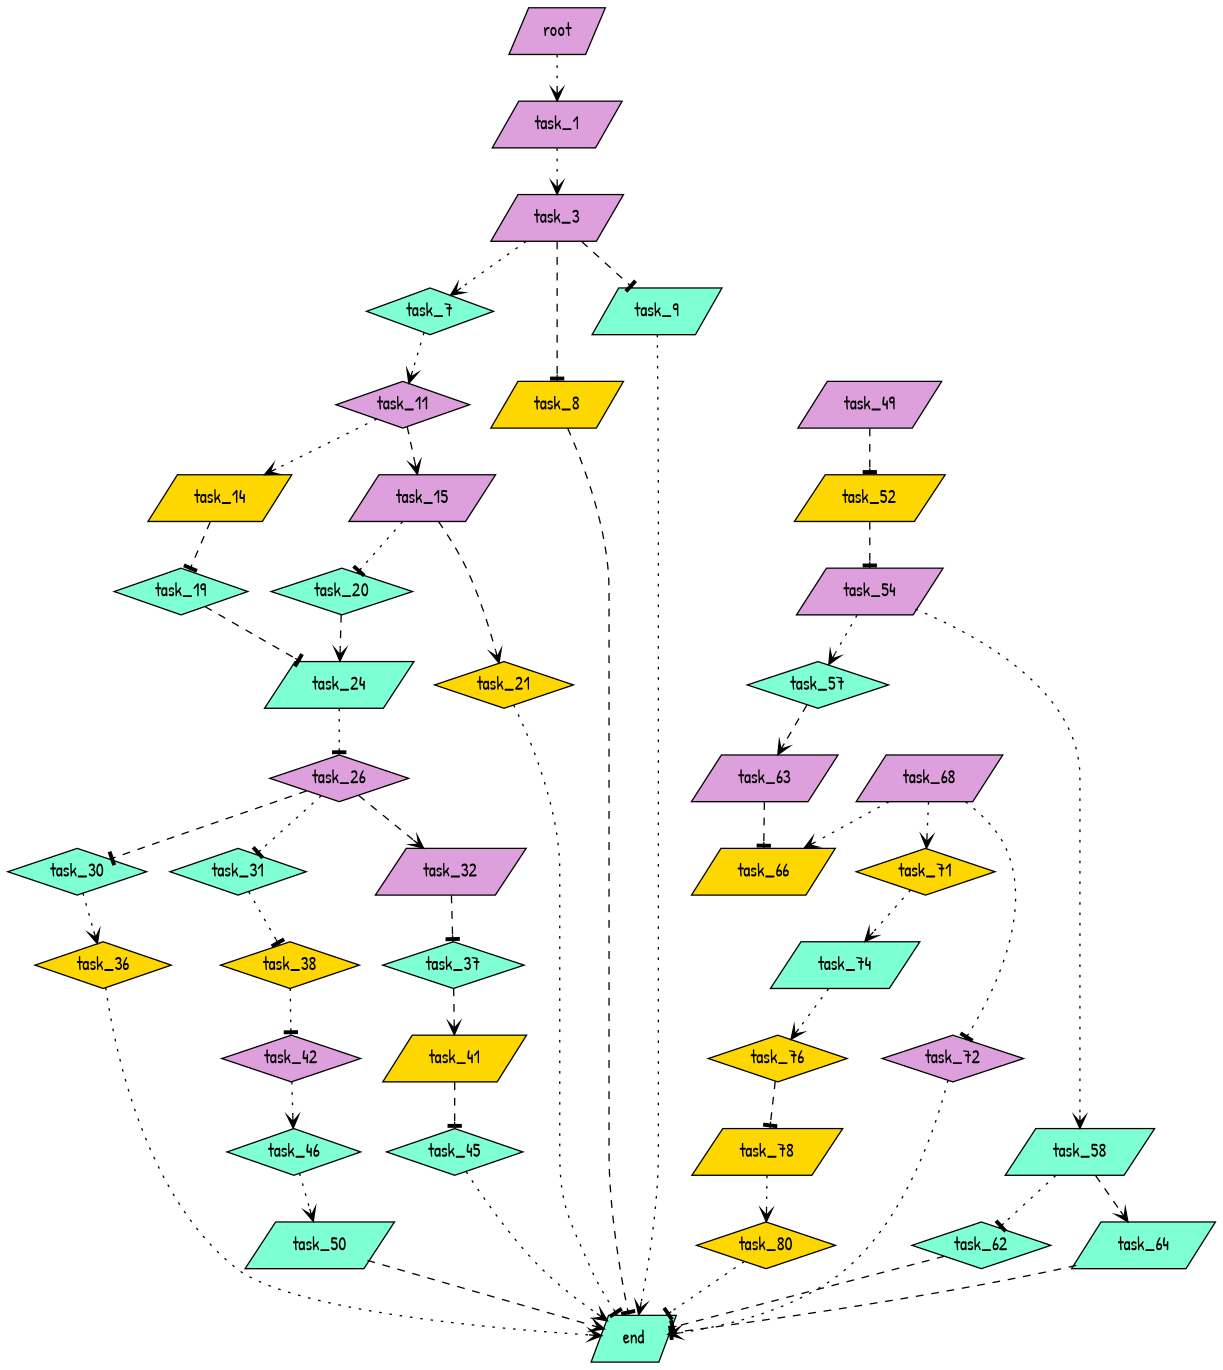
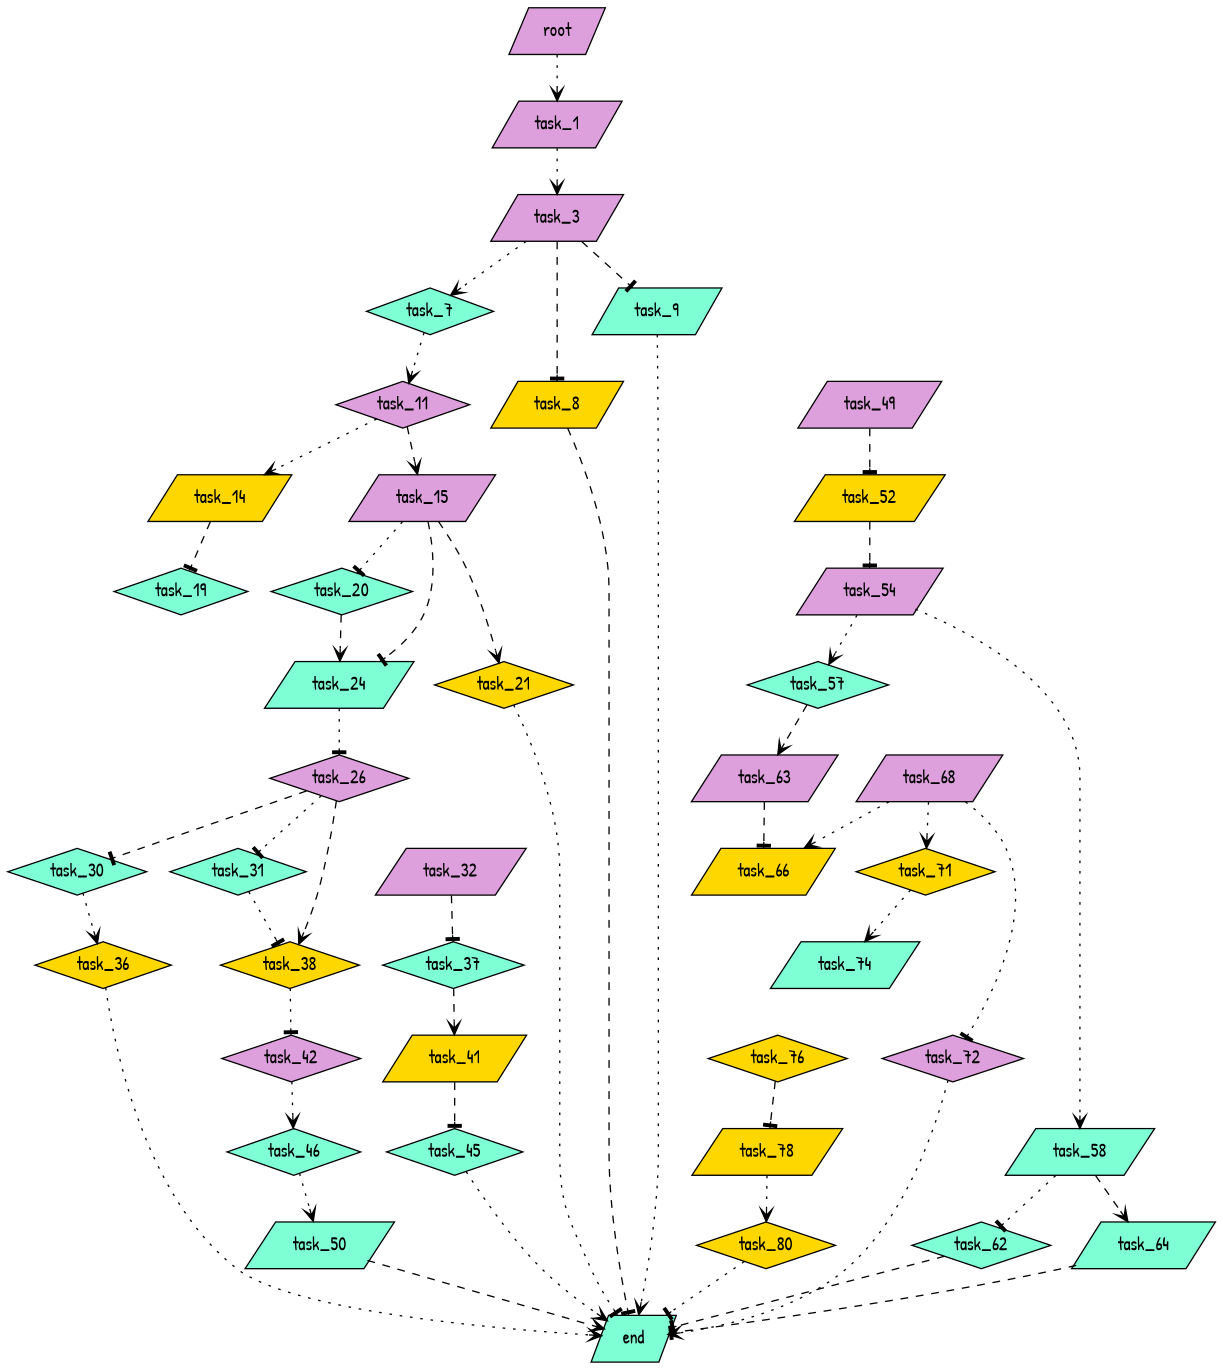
(250, 632) -> (429, 597)
(386, 818) -> (324, 868)
(814, 1009) -> none
